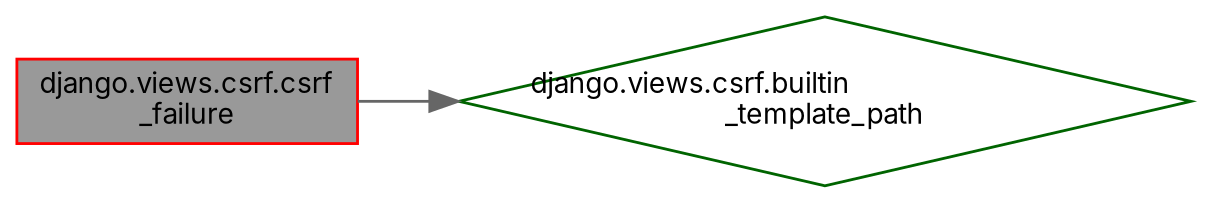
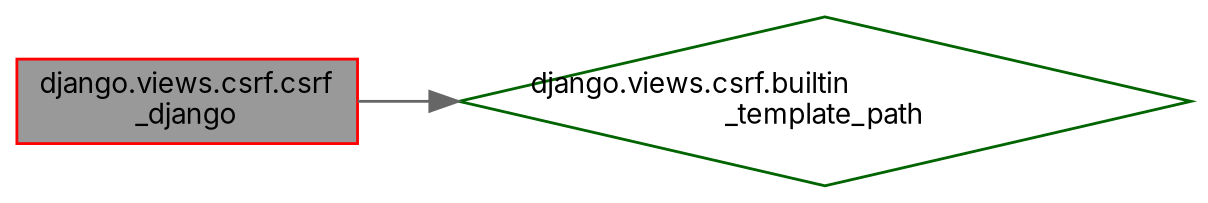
(187, 101) -> (187, 101)
